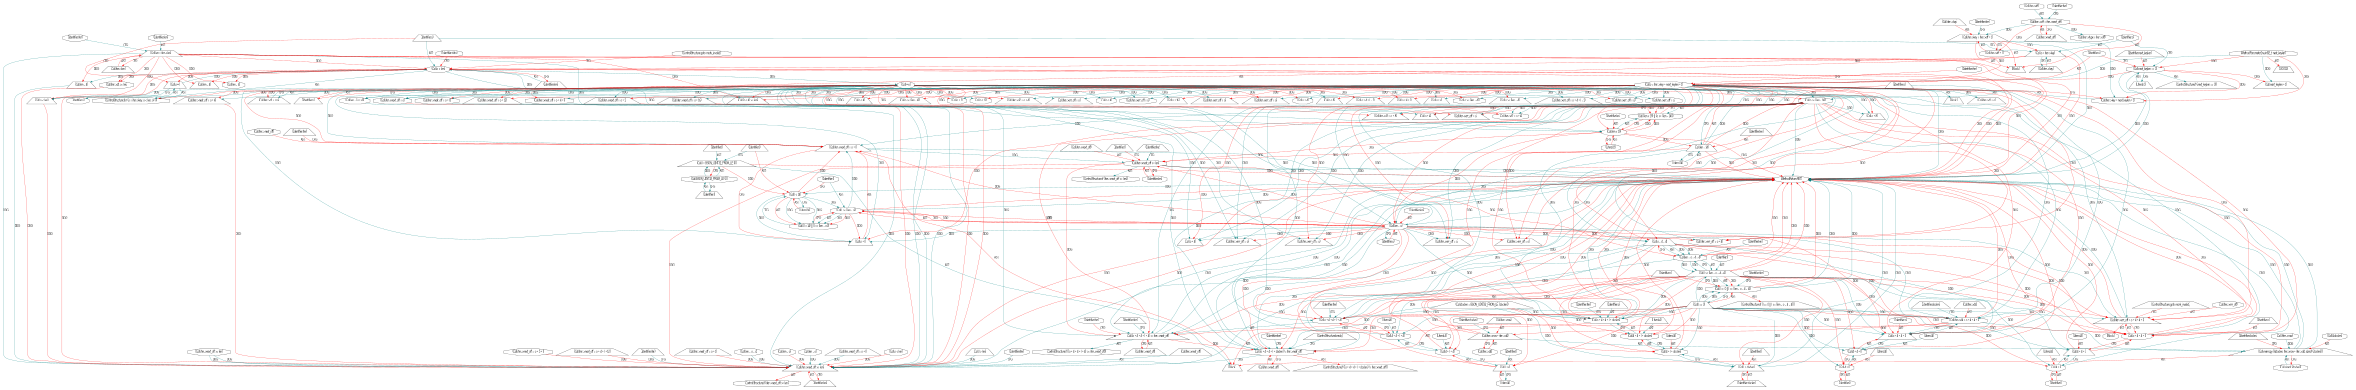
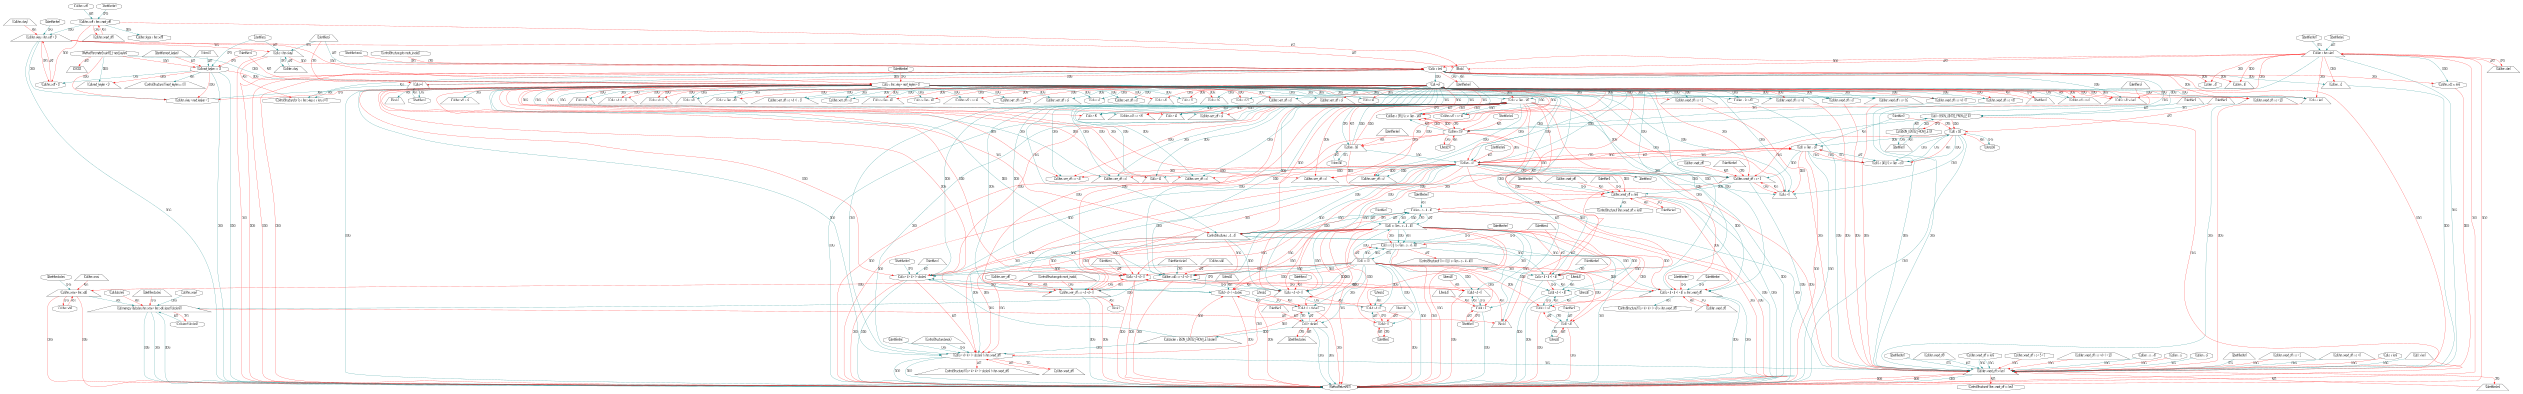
(449, 54) -> (353, 54)
(139, 71) -> (2416, 58)
(2143, 76) -> (128, 76)
(717, 164) -> (1951, 116)
(1291, 185) -> (1811, 373)
(1660, 242) -> (1221, 236)
(2032, 313) -> (1211, 277)
(1359, 329) -> none
(1605, 355) -> (1255, 332)
